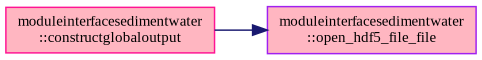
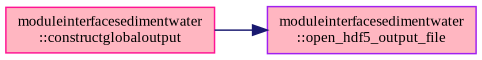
(372, 30) -> (372, 30)
